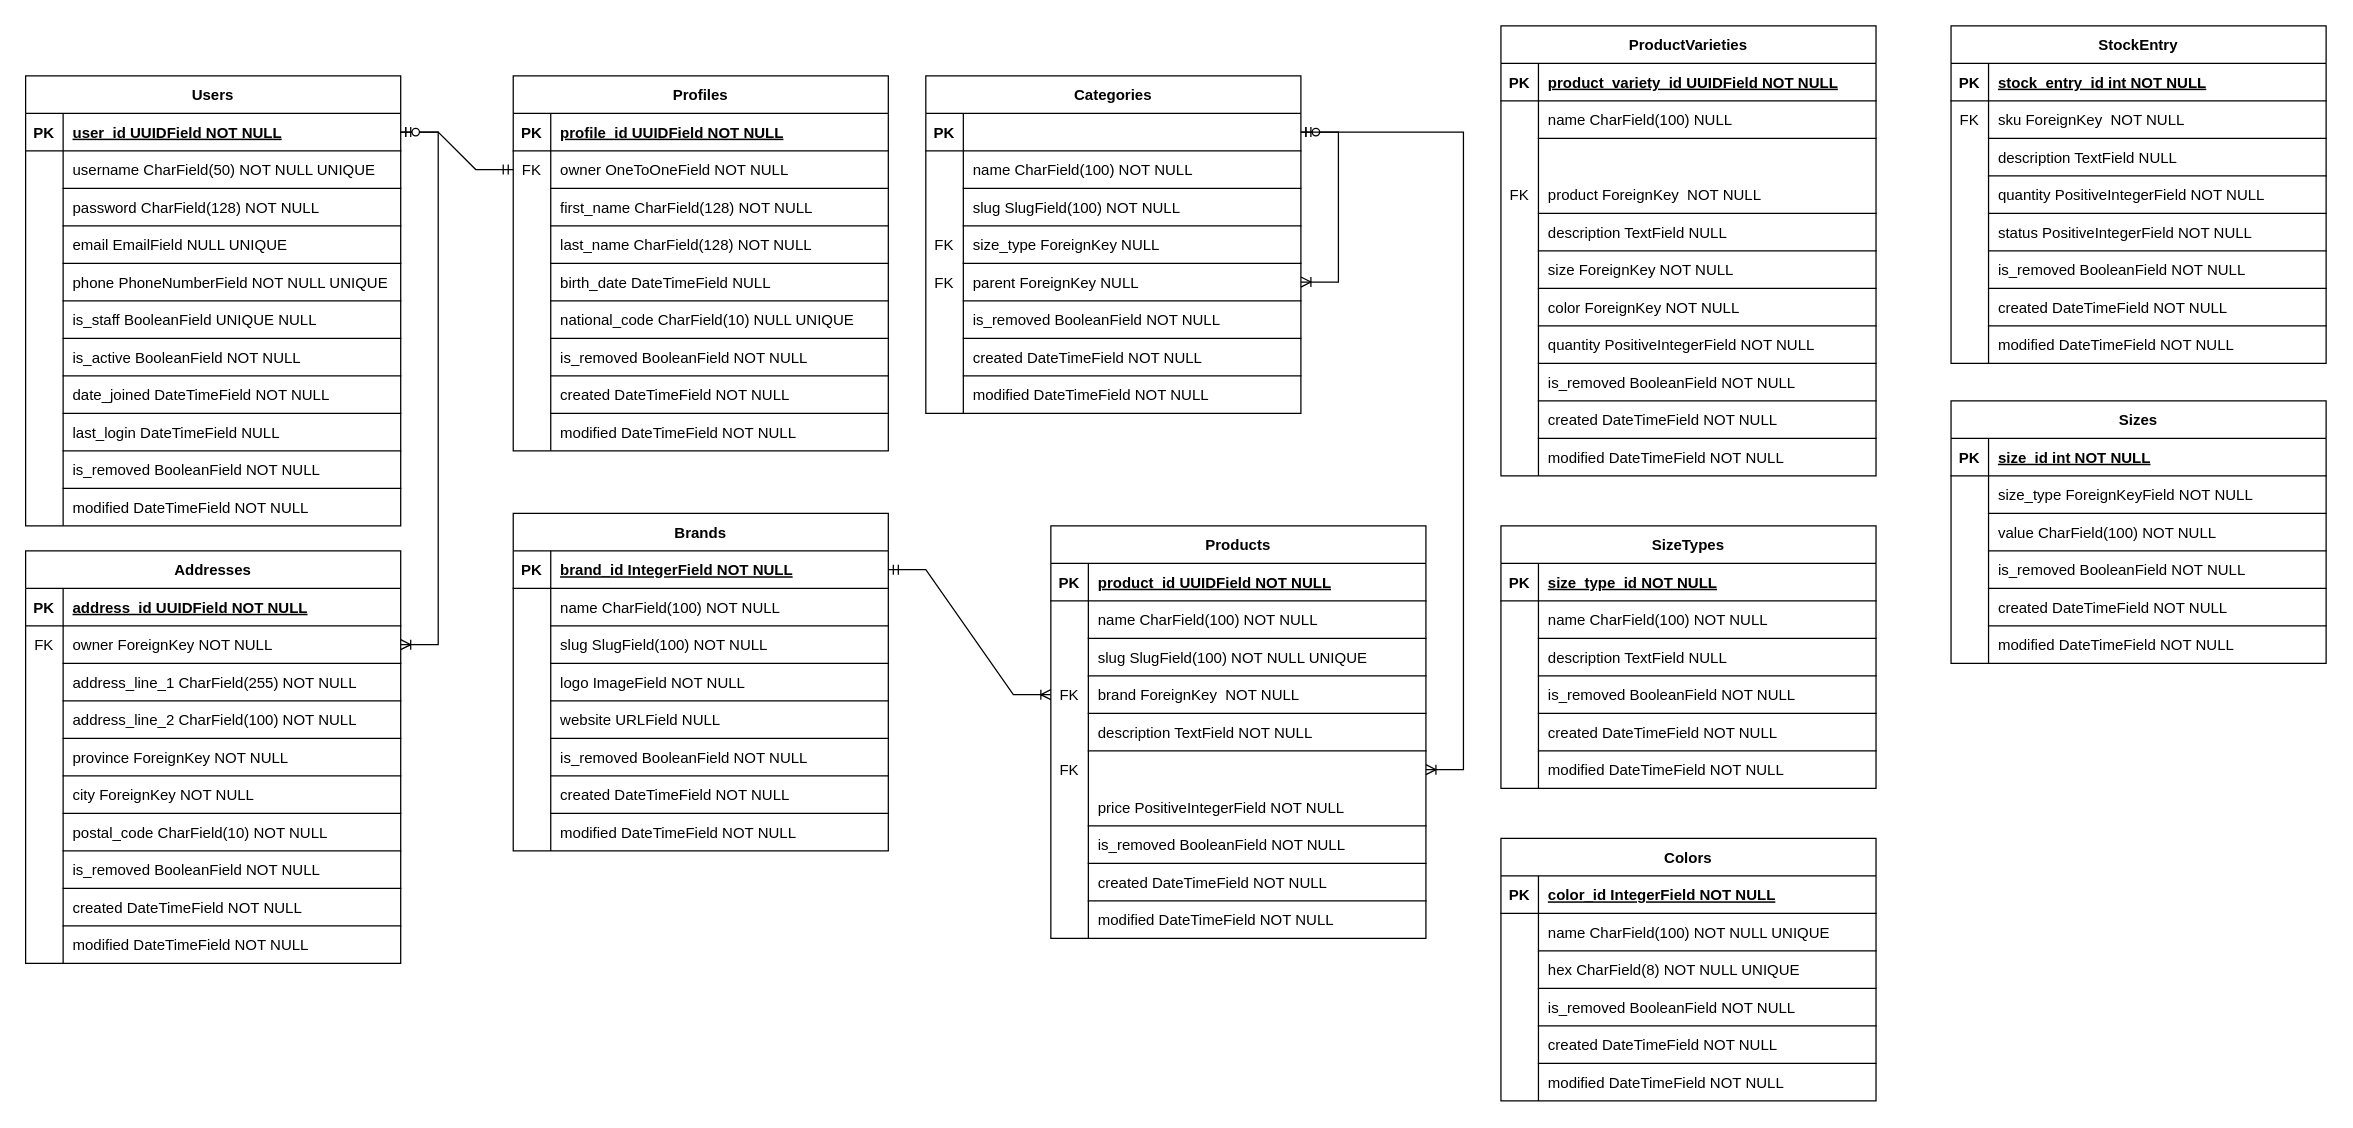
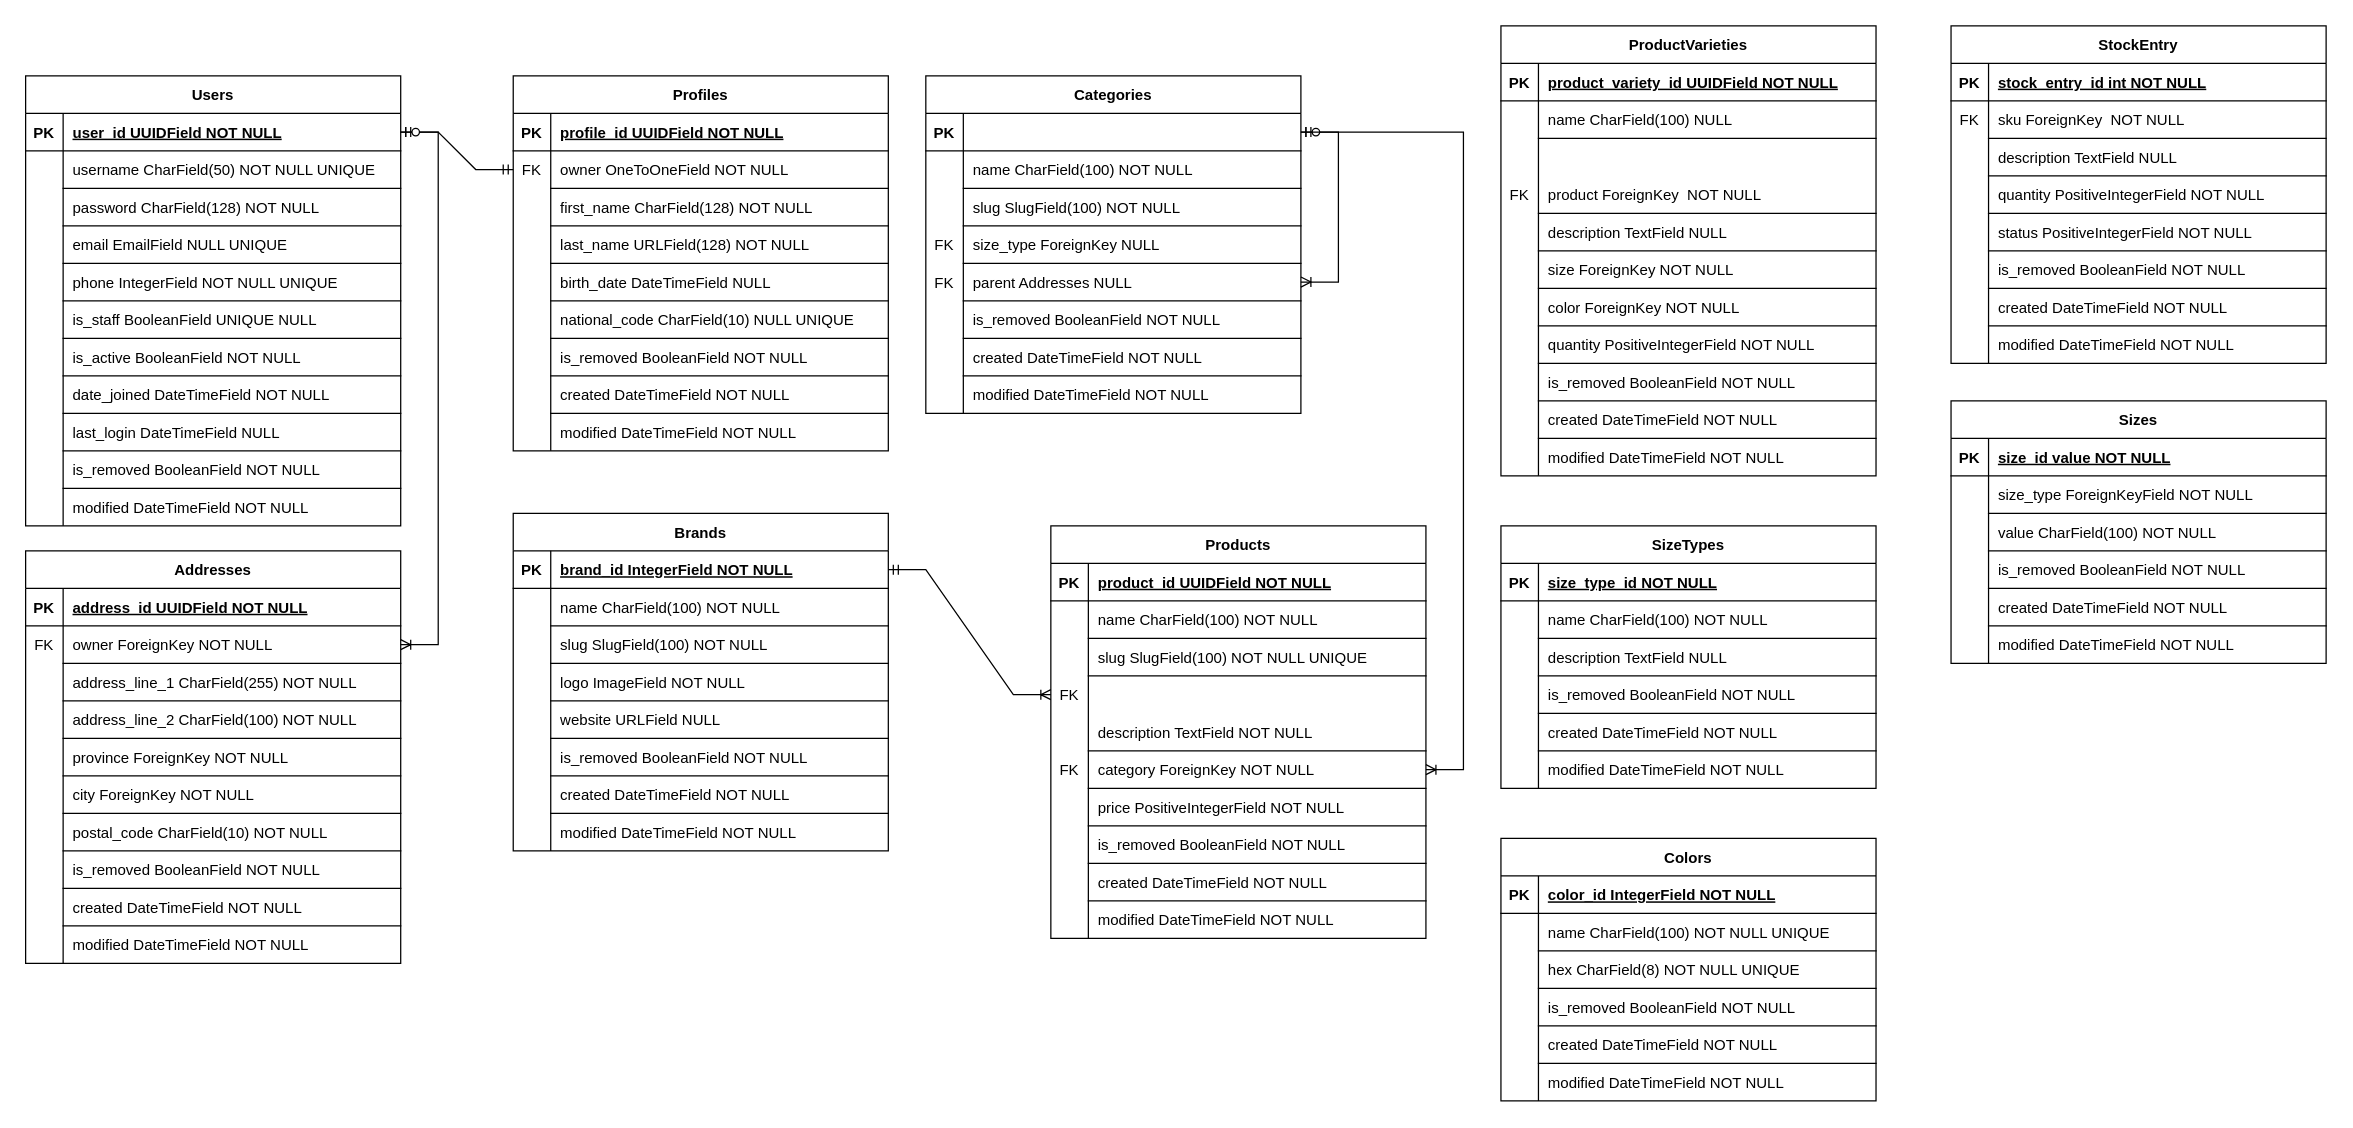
(687, 245) -> (683, 245)
(220, 283) -> (204, 283)
(1059, 283) -> (1057, 283)
(2070, 458) -> (2078, 458)
(1257, 694) -> none
none -> (1257, 769)
